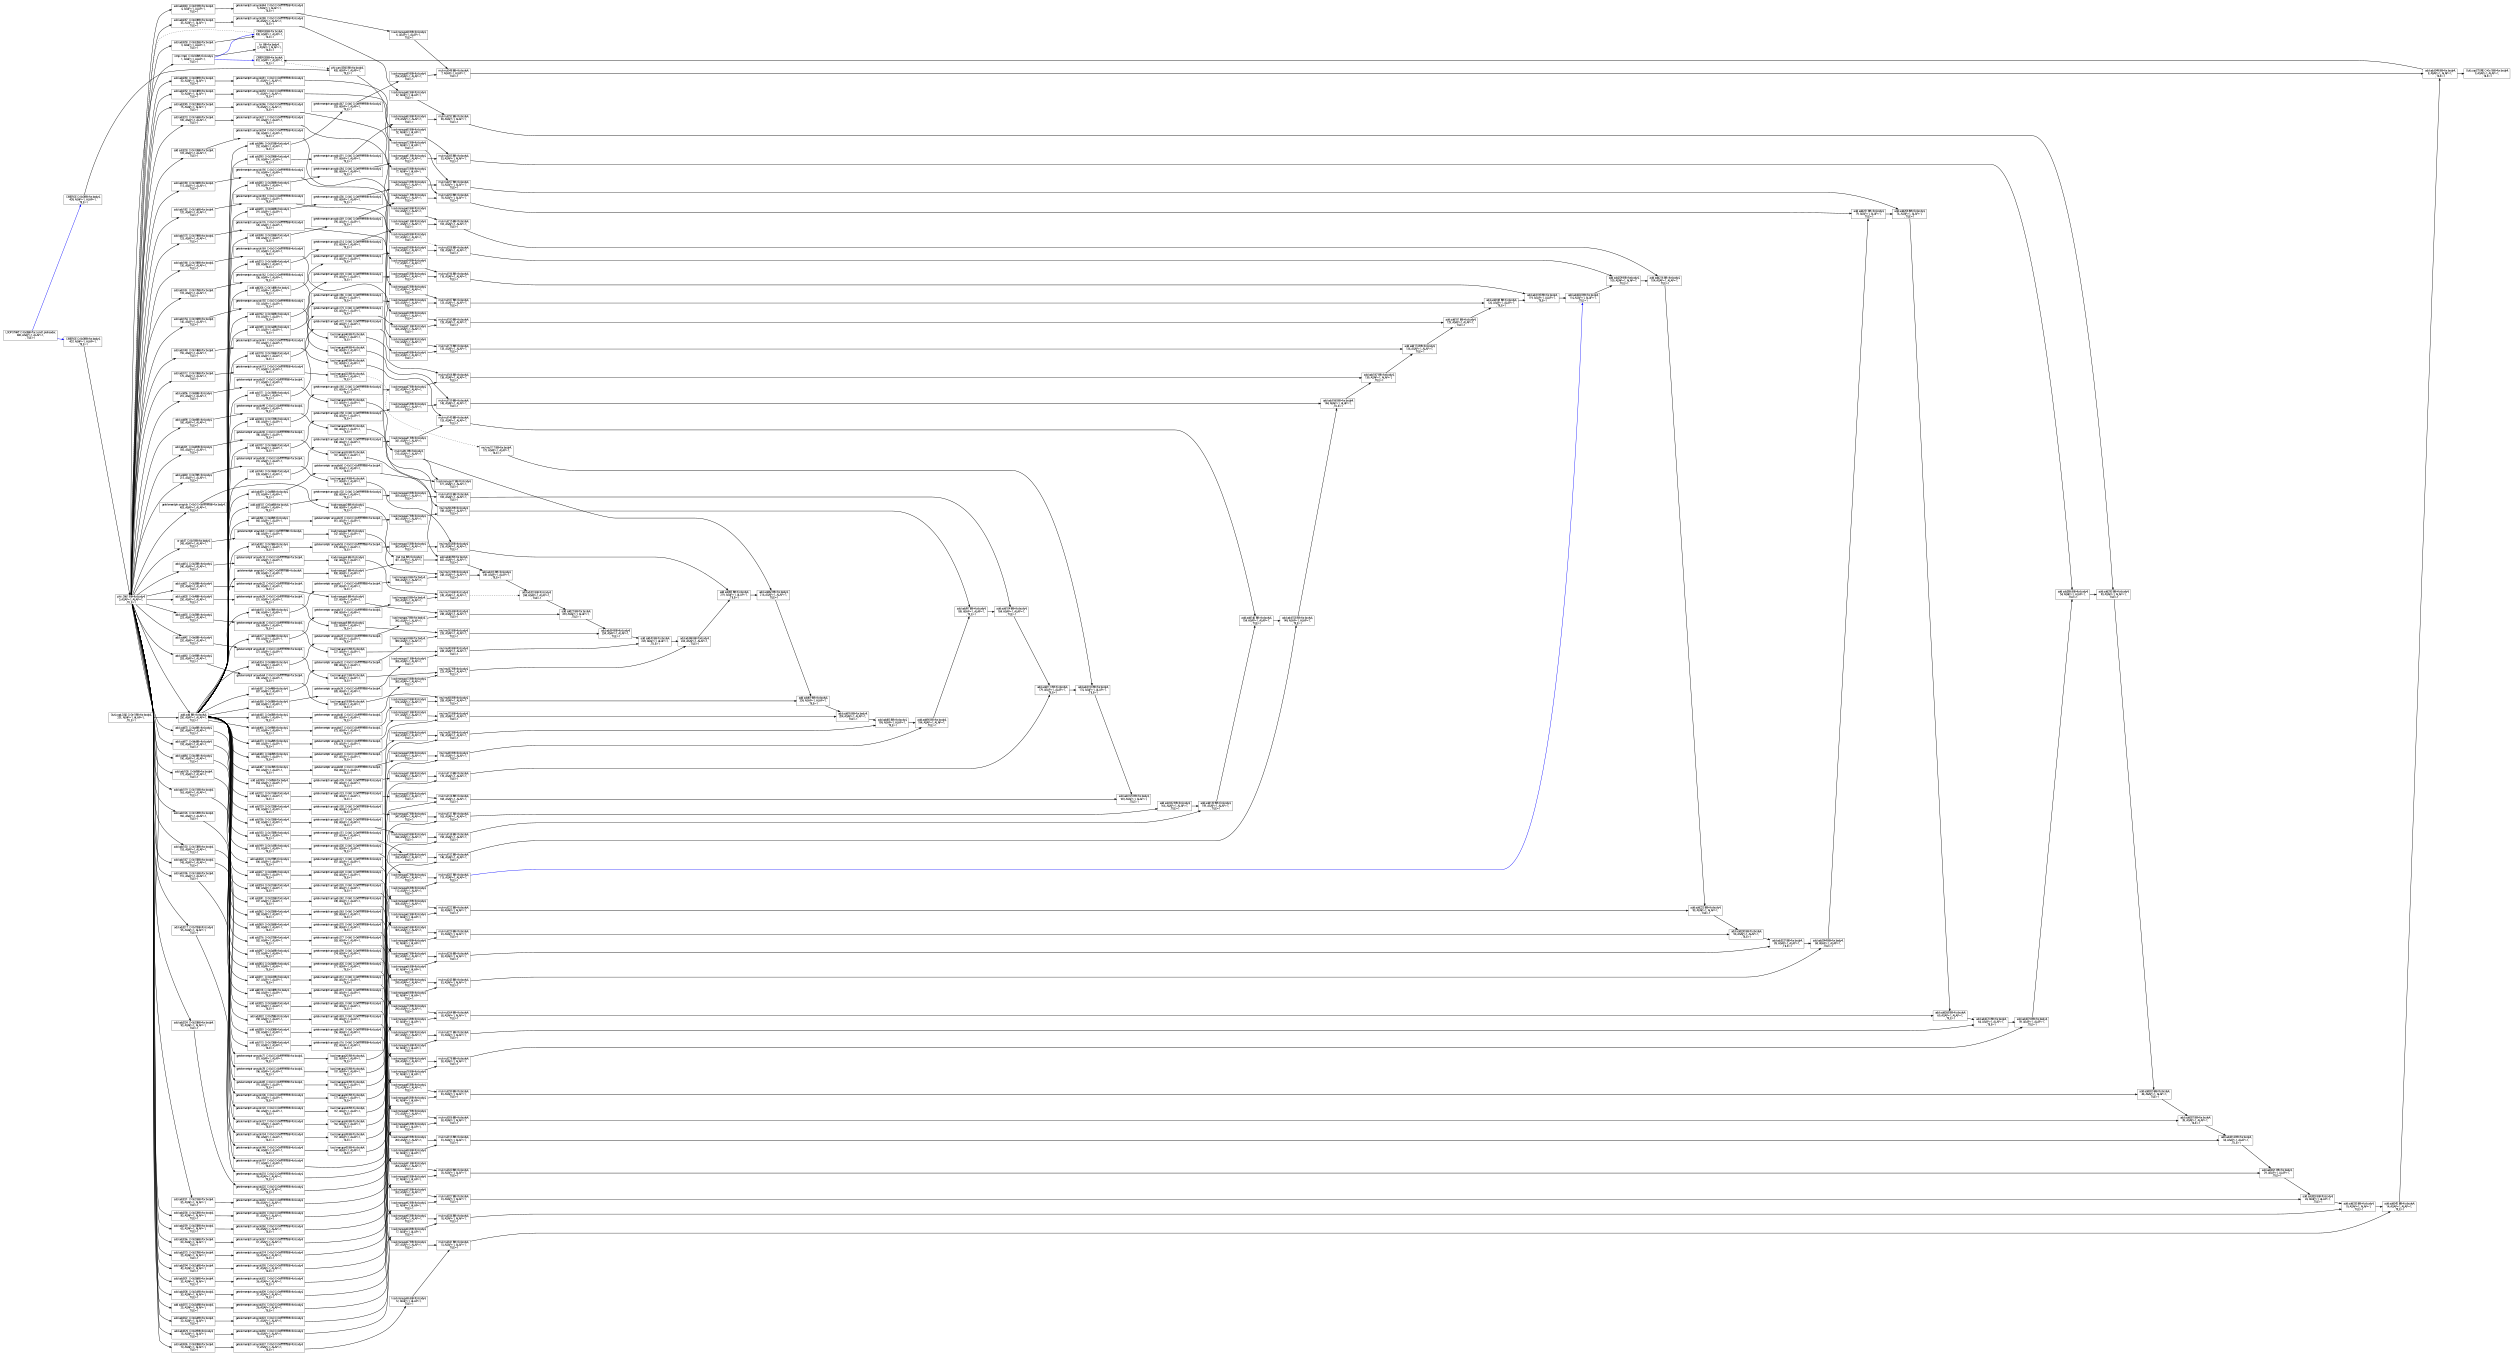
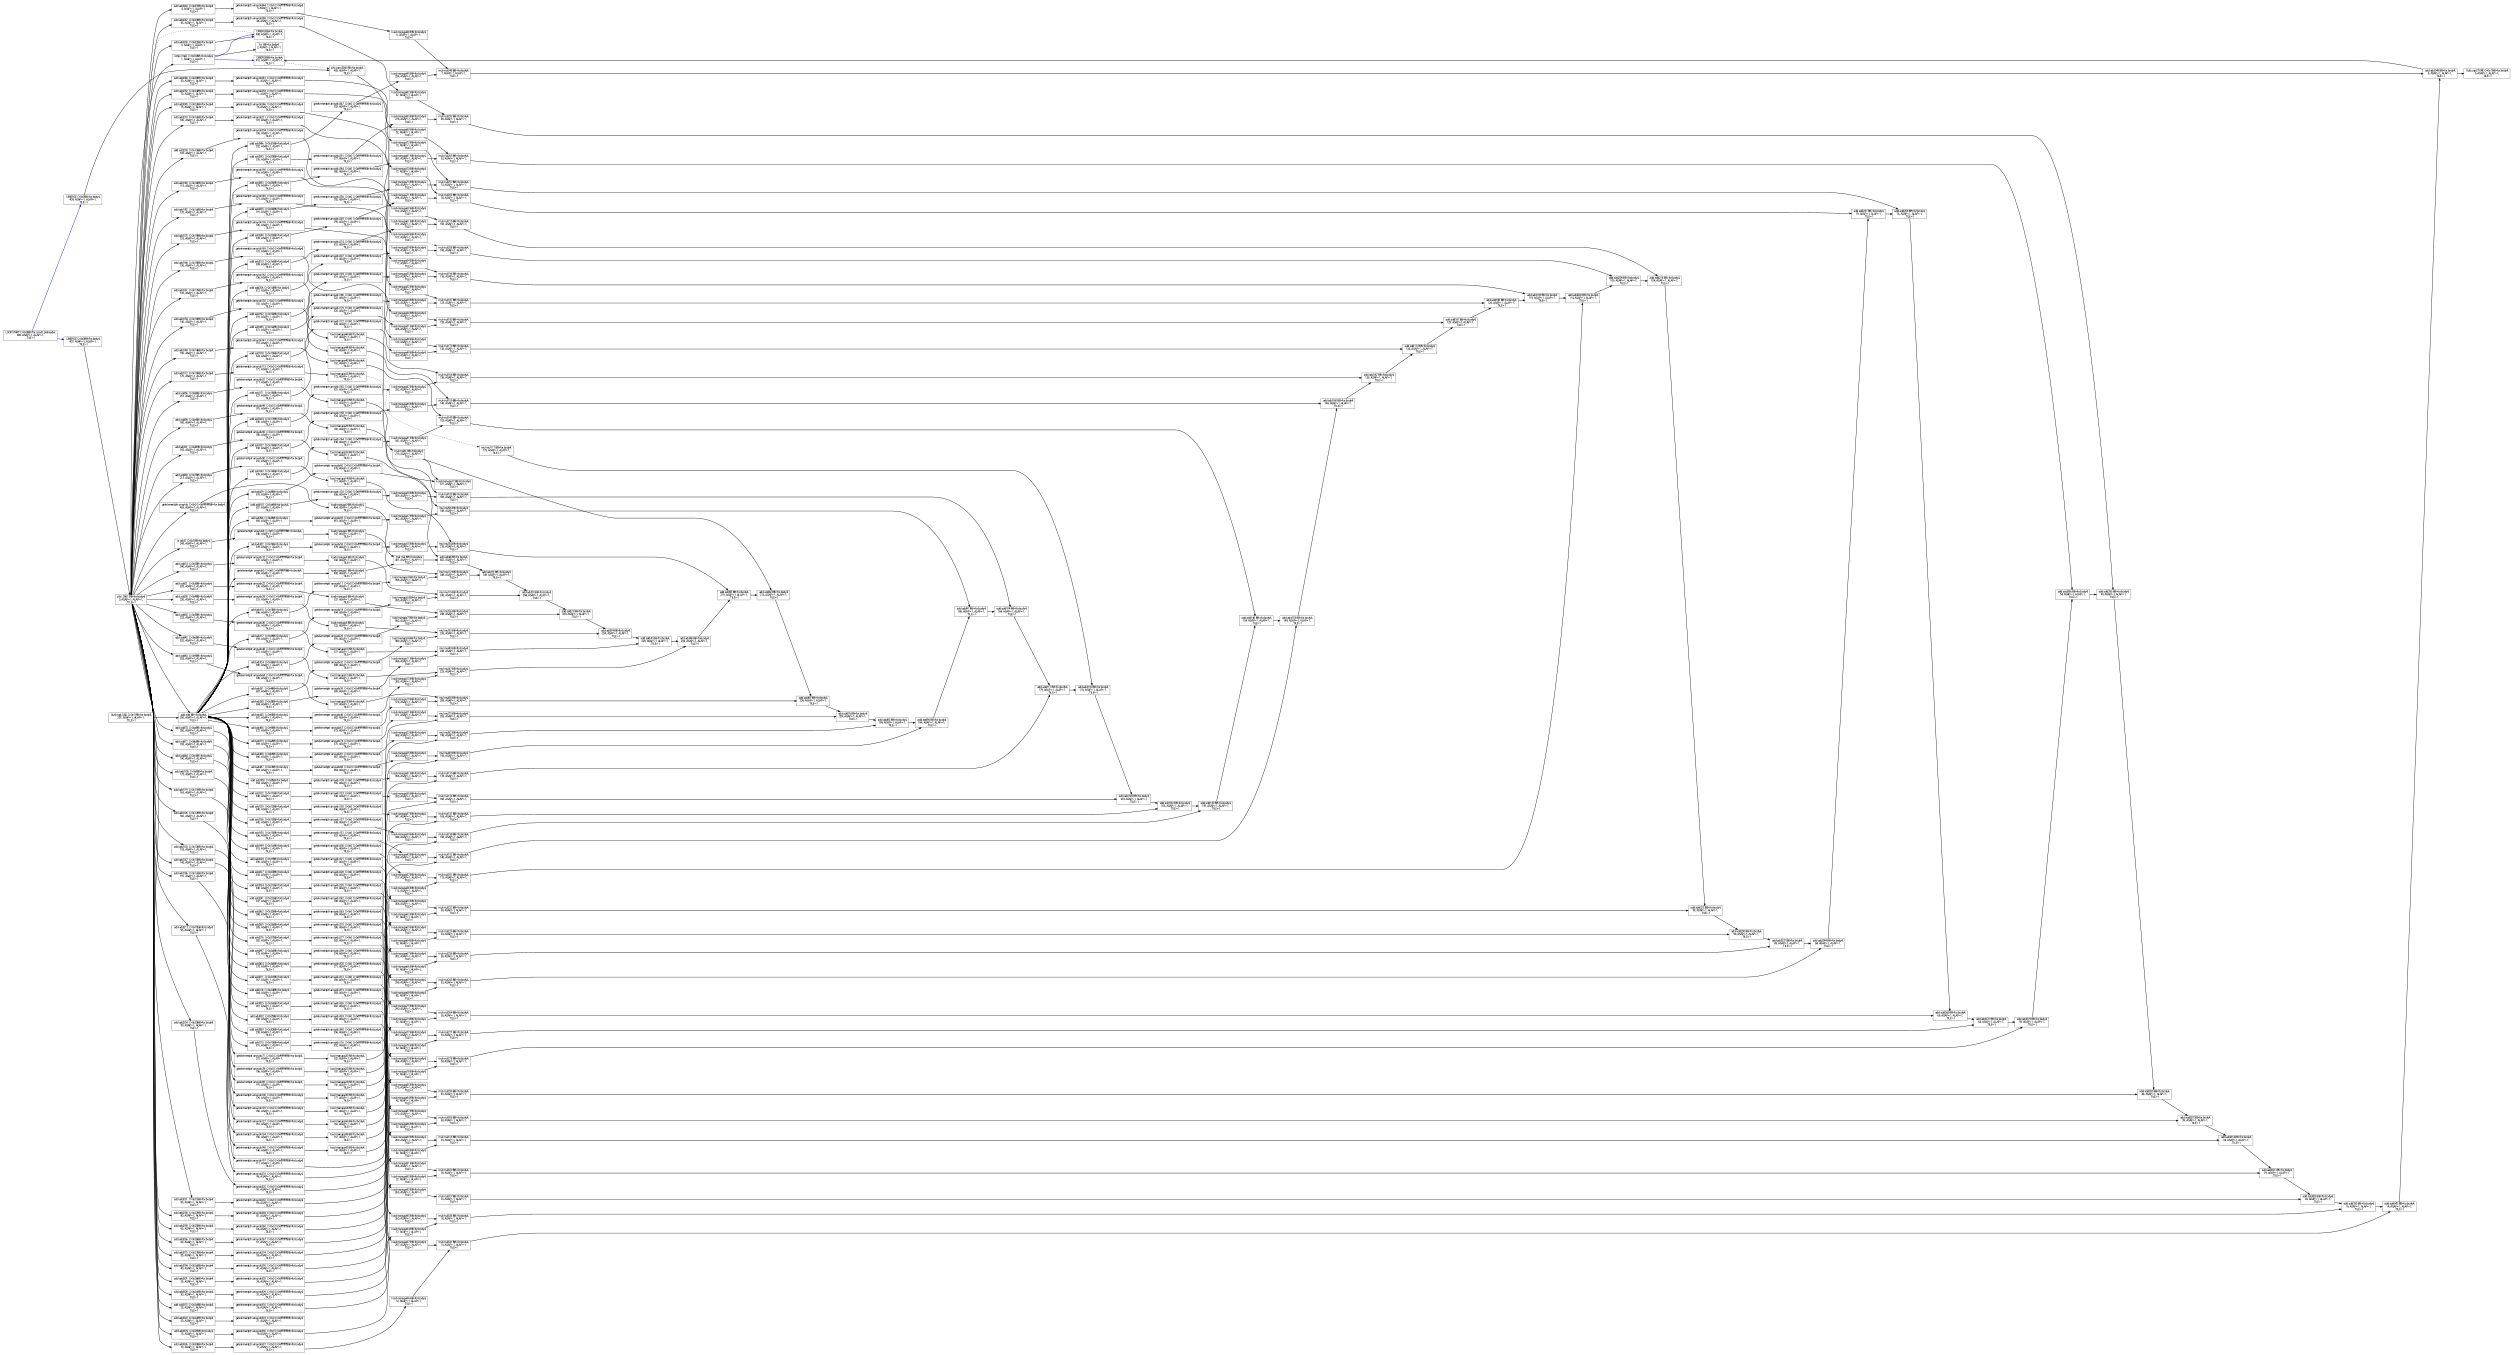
(494, 595) -> (494, 595)
none -> (1153, 802)
(1275, 870) -> (1275, 870)
(409, 1206) -> none
